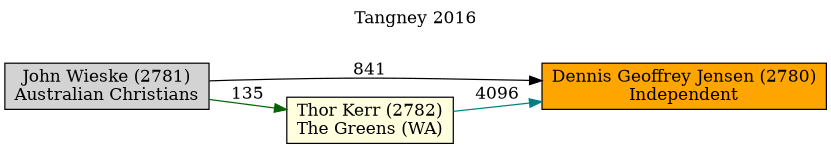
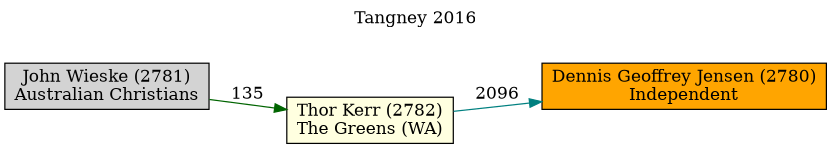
(369, 78) -> none
(498, 94) -> (498, 94)
